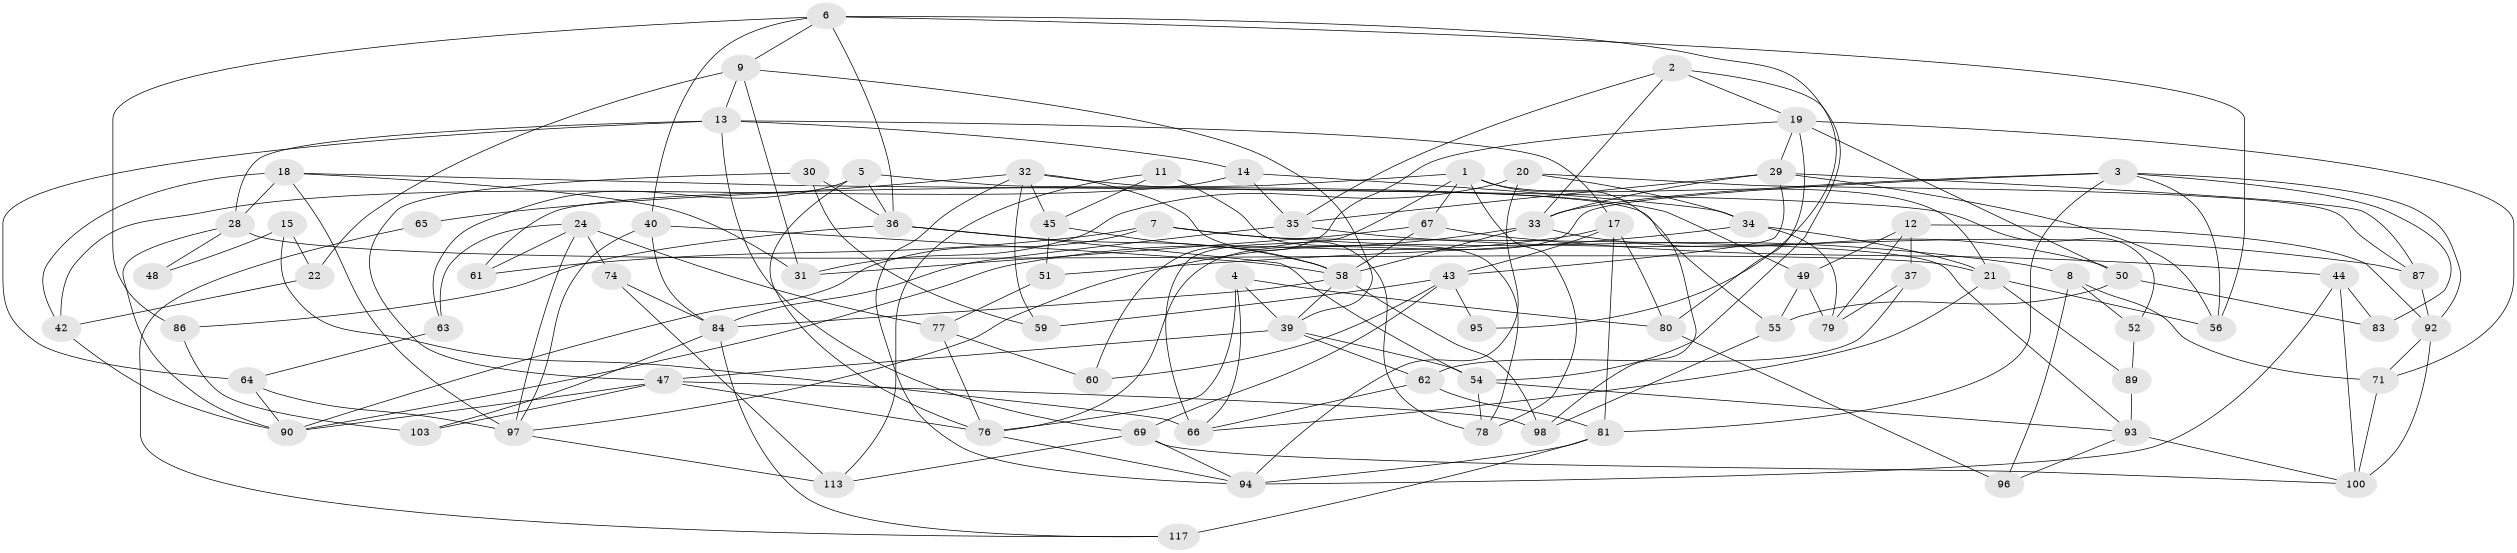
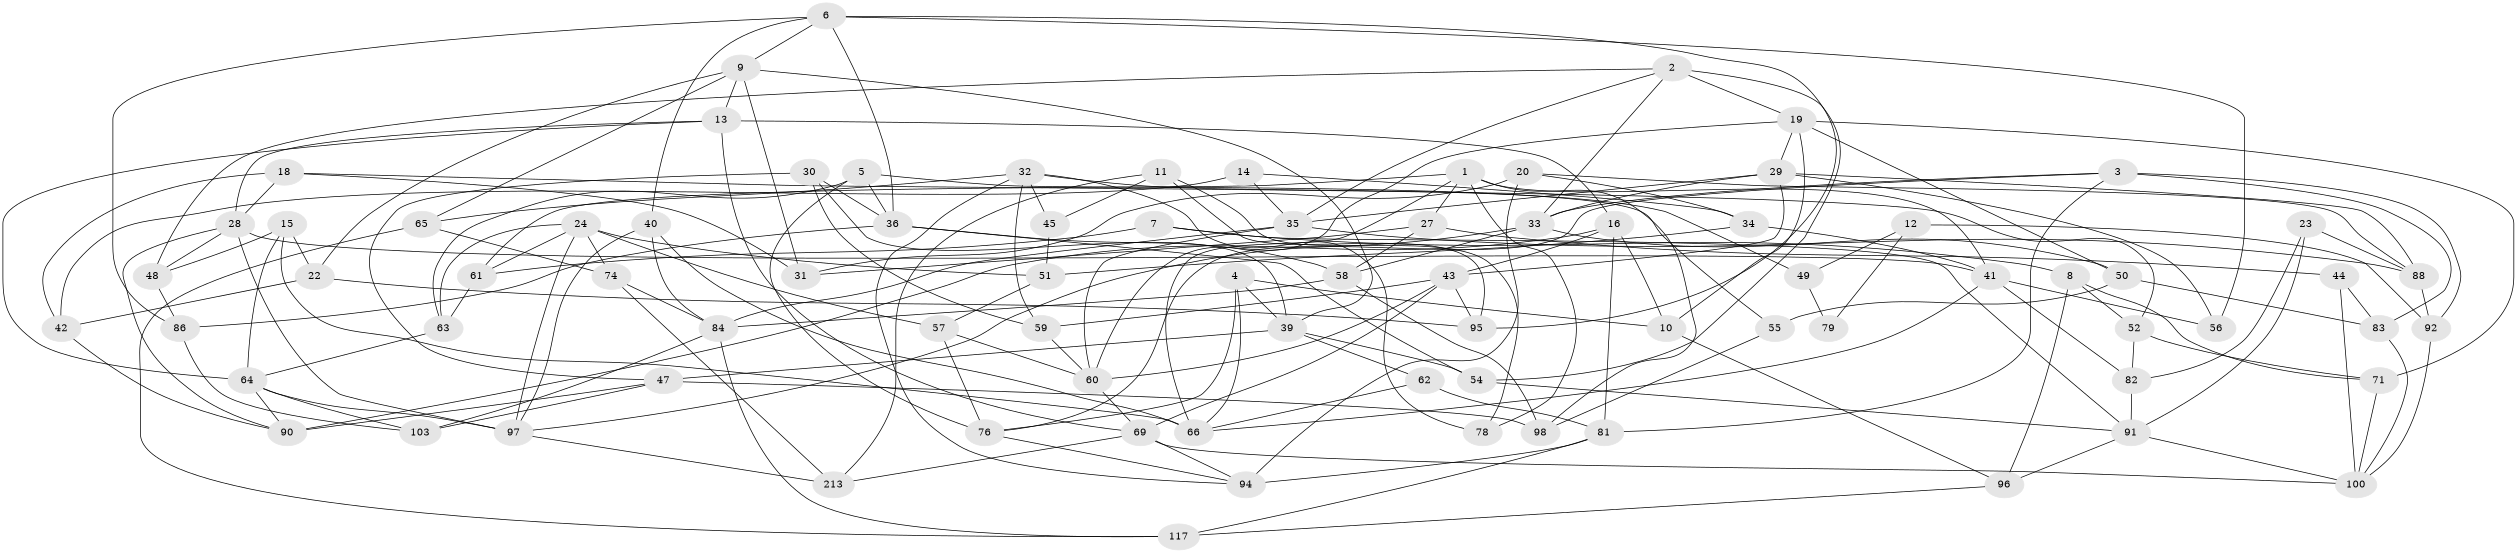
none -> (876, 90)
(984, 136) -> none
none -> (581, 146)
(1428, 224) -> (1428, 224)
(1614, 224) -> (1614, 224)
none -> (2306, 224)
(2208, 226) -> none
(1134, 238) -> none
(932, 242) -> (880, 352)
none -> (1344, 244)
none -> (513, 249)
none -> (822, 263)
none -> (1102, 265)
(1833, 269) -> none
(1911, 276) -> none
(1991, 276) -> (1991, 276)
(2419, 276) -> (2419, 276)
none -> (165, 300)
none -> (255, 300)
none -> (460, 302)
(1315, 302) -> (1059, 246)
none -> (868, 303)
(1789, 303) -> none
(719, 310) -> none
(375, 323) -> (328, 385)
(939, 329) -> (939, 329)
(1666, 329) -> (1666, 329)
(2405, 354) -> (2254, 362)
none -> (1067, 355)
(2132, 381) -> (2132, 381)
(824, 407) -> none
none -> (1117, 407)
none -> (2401, 408)
none -> (332, 410)
(1480, 410) -> none
(2131, 433) -> (2131, 433)
(1803, 473) -> none
(834, 485) -> (834, 485)
none -> (1592, 511)
